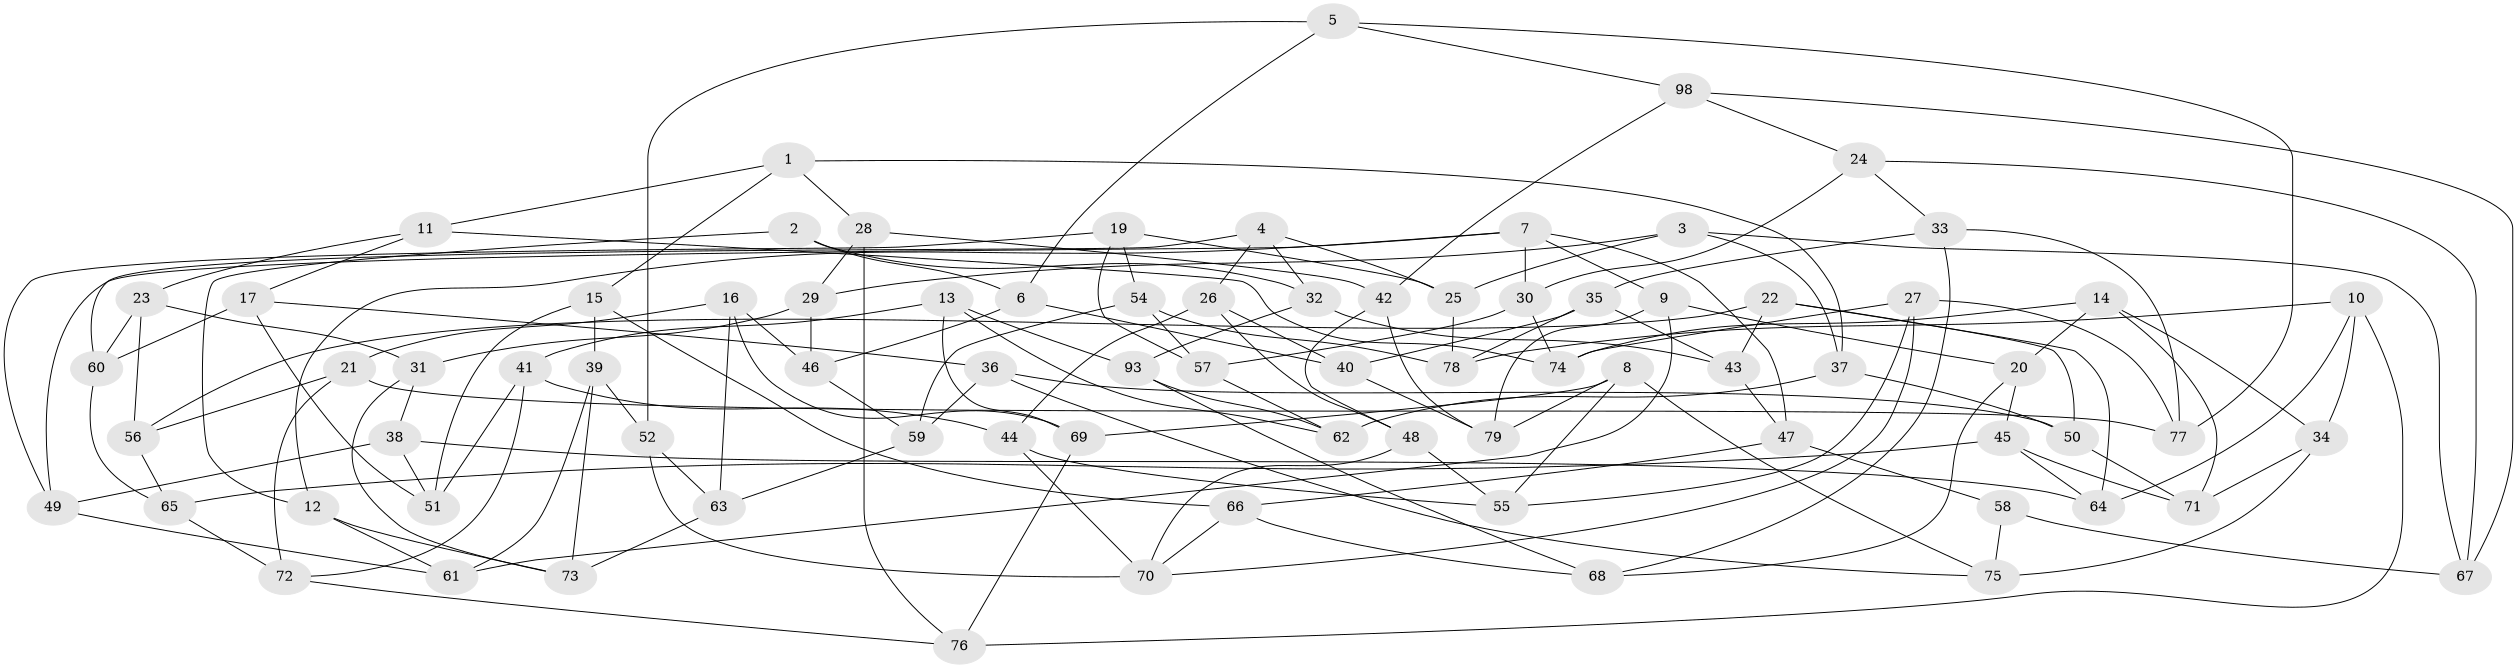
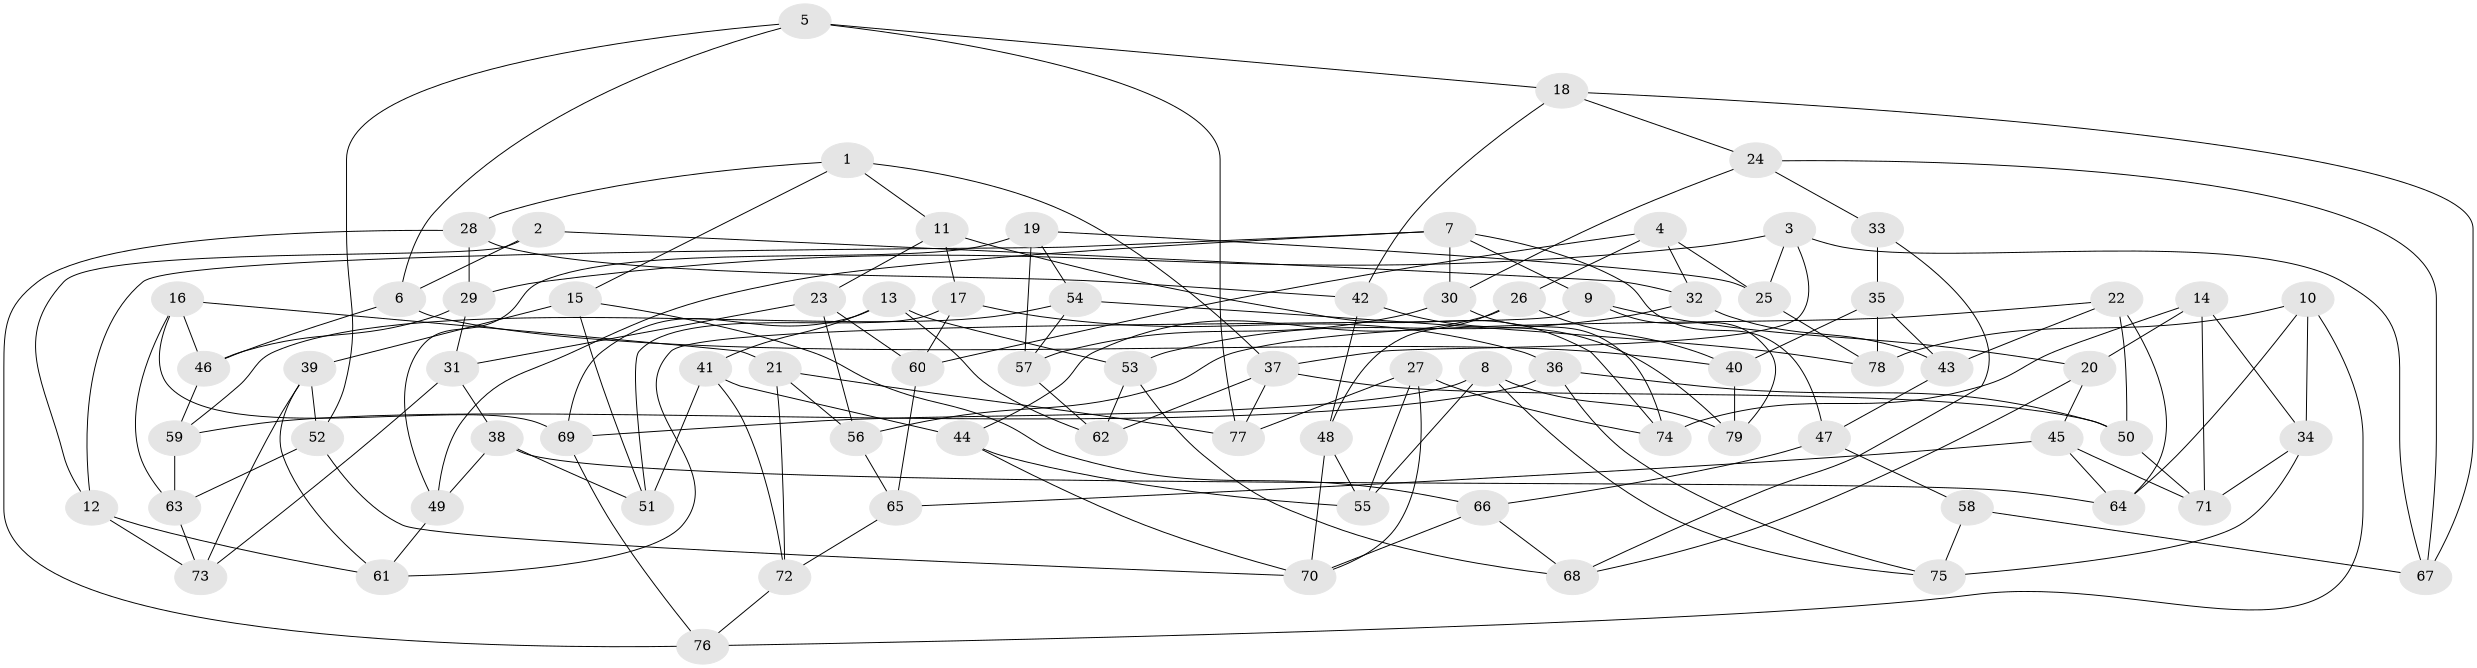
(1685, 91) -> (1562, 91)
(2124, 272) -> (1257, 402)
(1133, 369) -> (1130, 369)
